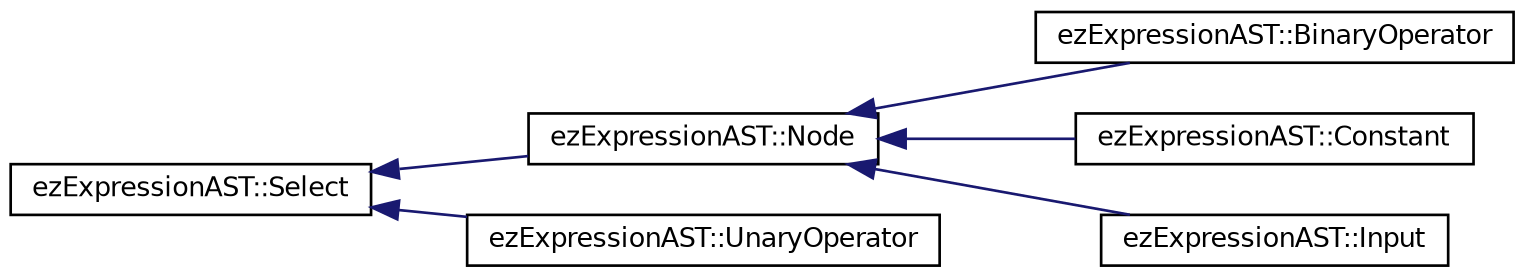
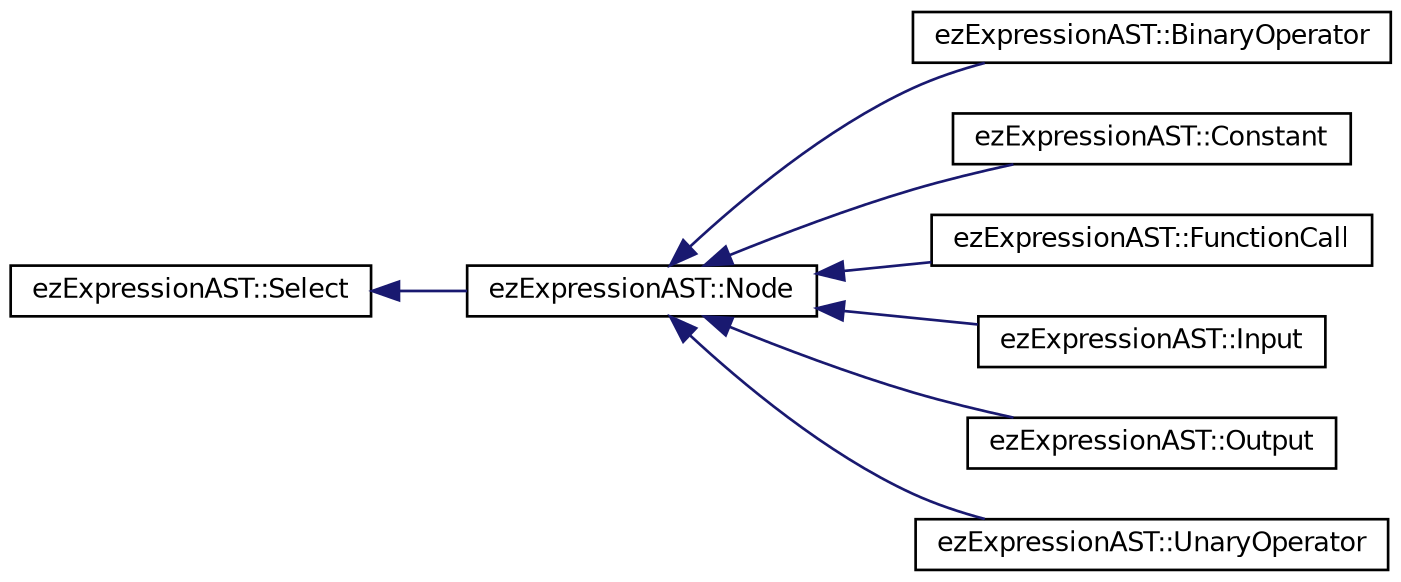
(433, 213) -> (827, 445)
none -> (1152, 240)
none -> (1152, 443)
